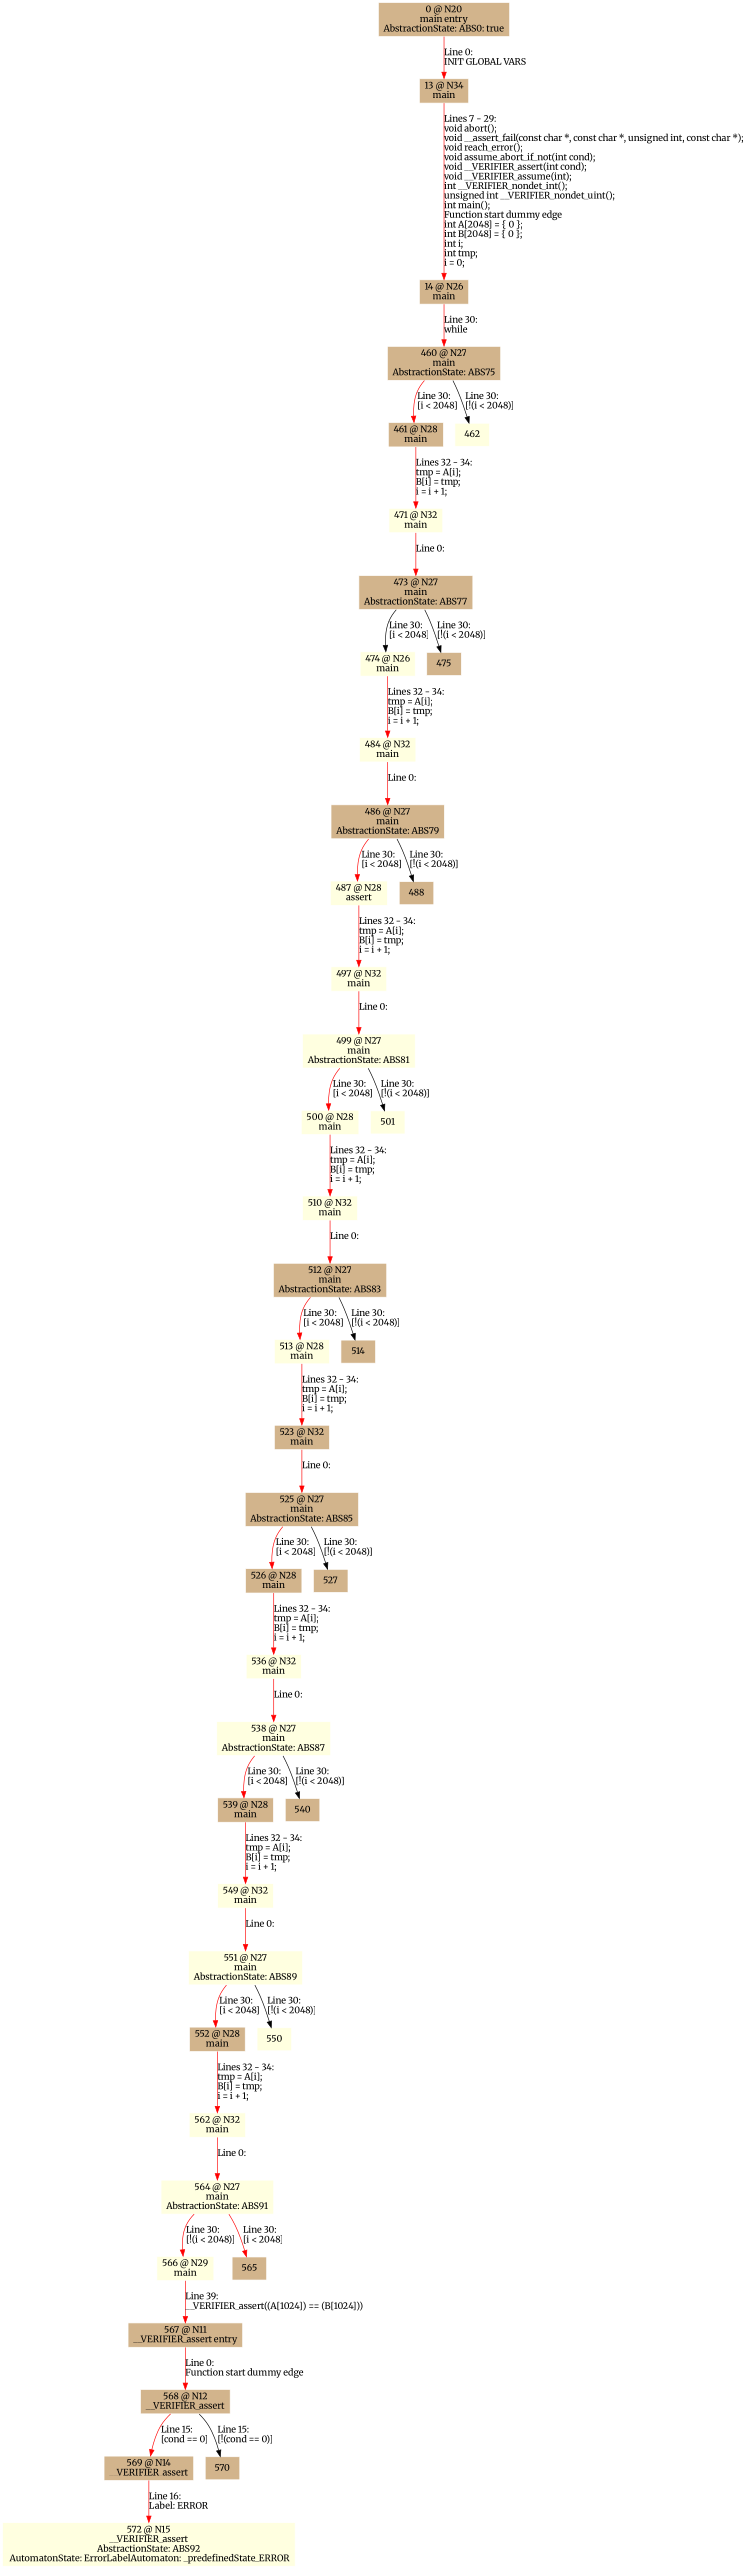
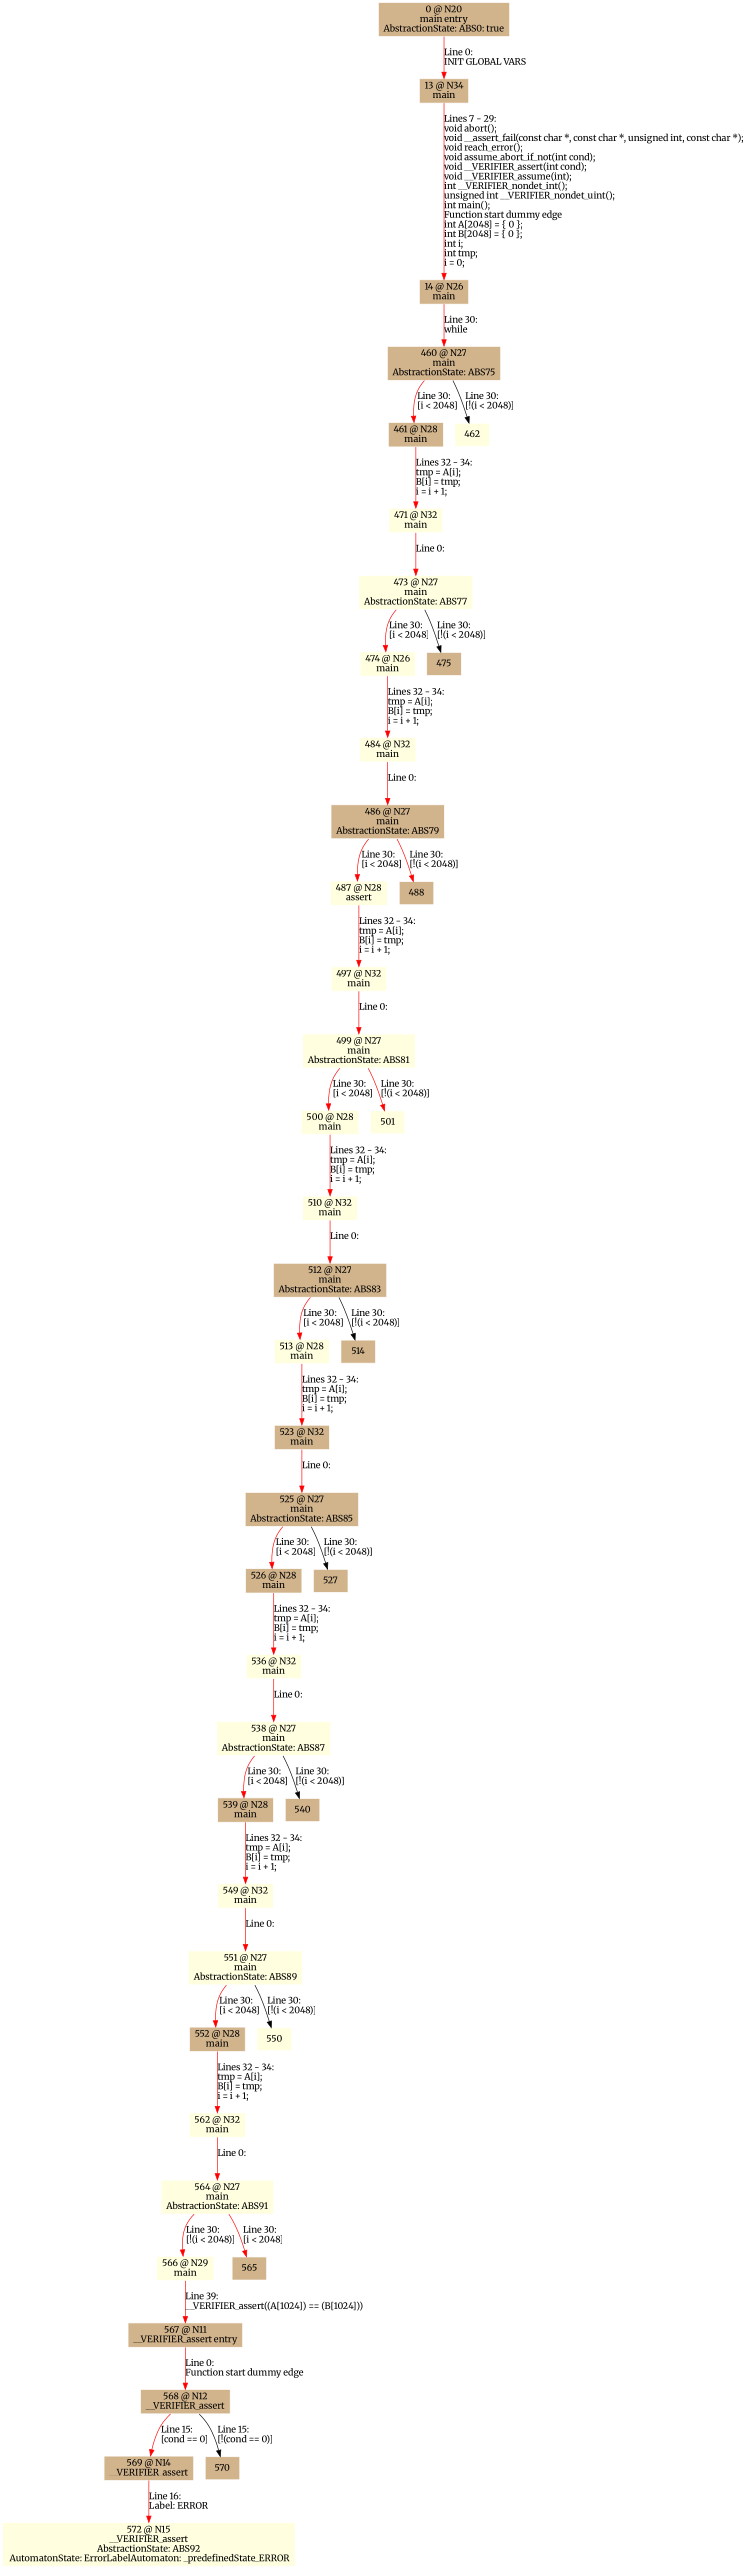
(416, 593) -> (416, 593)
(387, 626) -> (387, 626)
(405, 857) -> (405, 857)
(376, 1086) -> (376, 1086)
